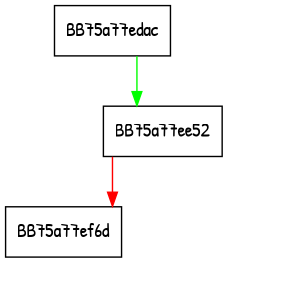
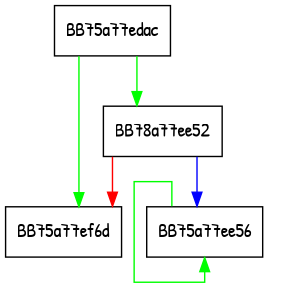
none -> (79, 124)
(163, 131) -> (163, 131)
none -> (205, 232)
